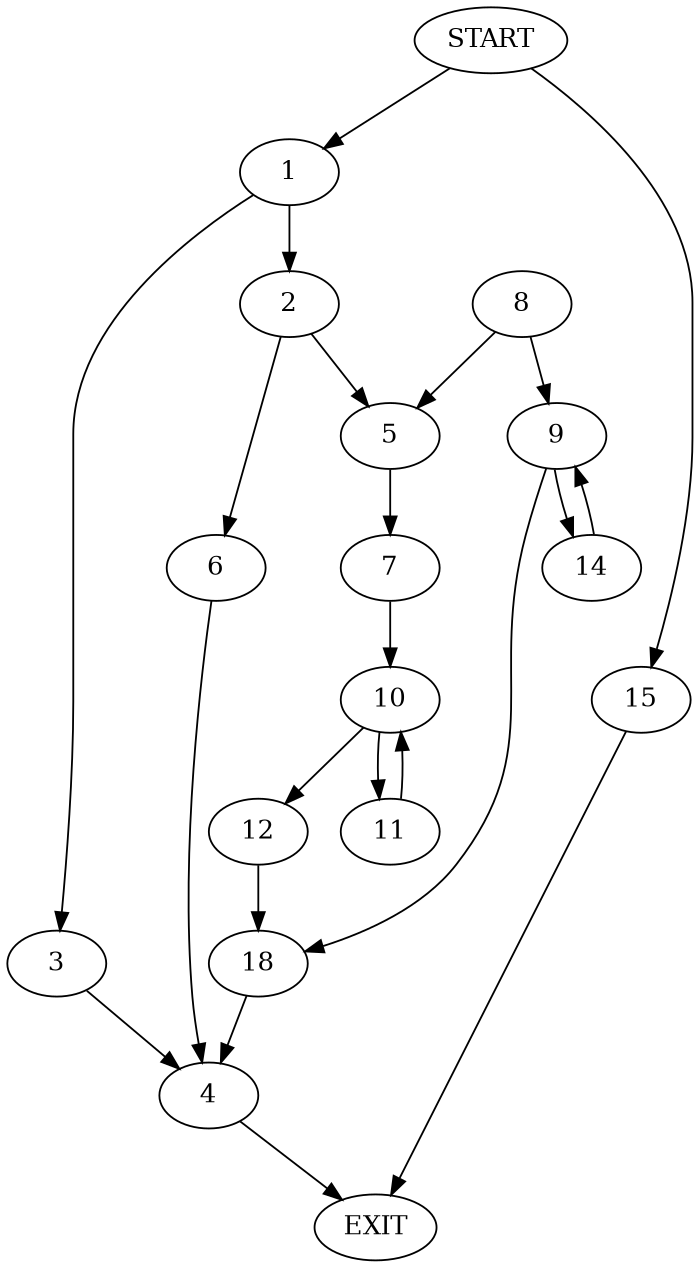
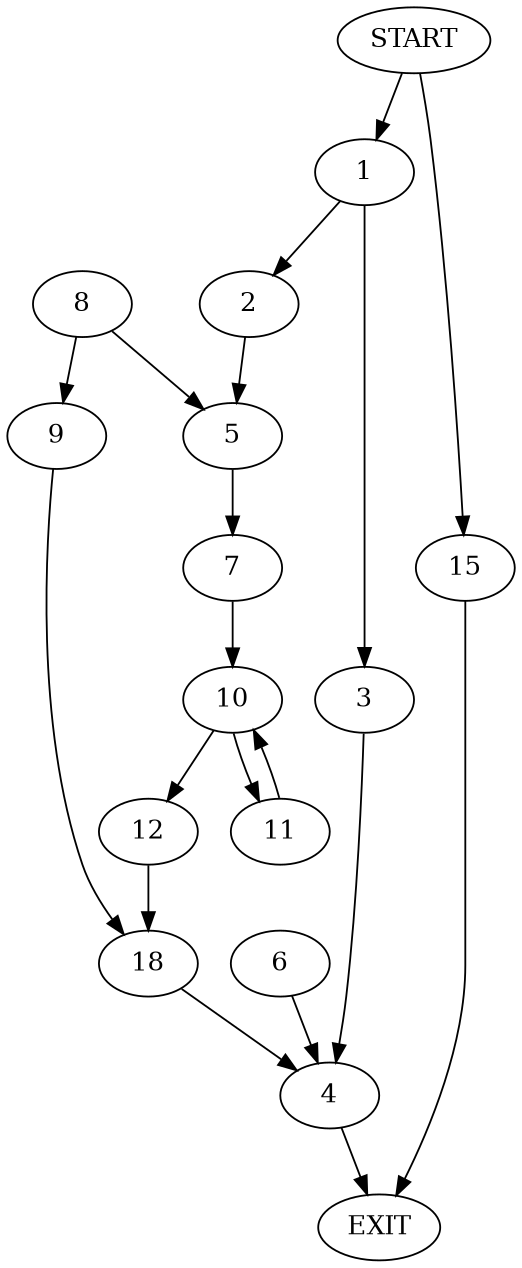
(255, 427) -> none
(592, 568) -> none
